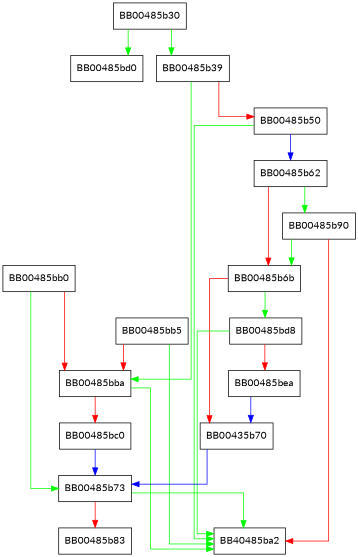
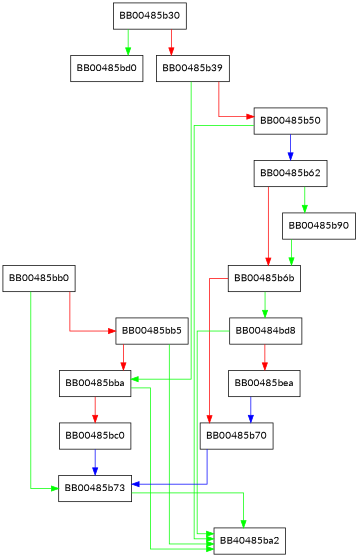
(171, 39) -> (171, 39)
(65, 327) -> (70, 331)
(266, 331) -> (266, 331)
(329, 408) -> none
(237, 436) -> (237, 436)
(95, 541) -> none
